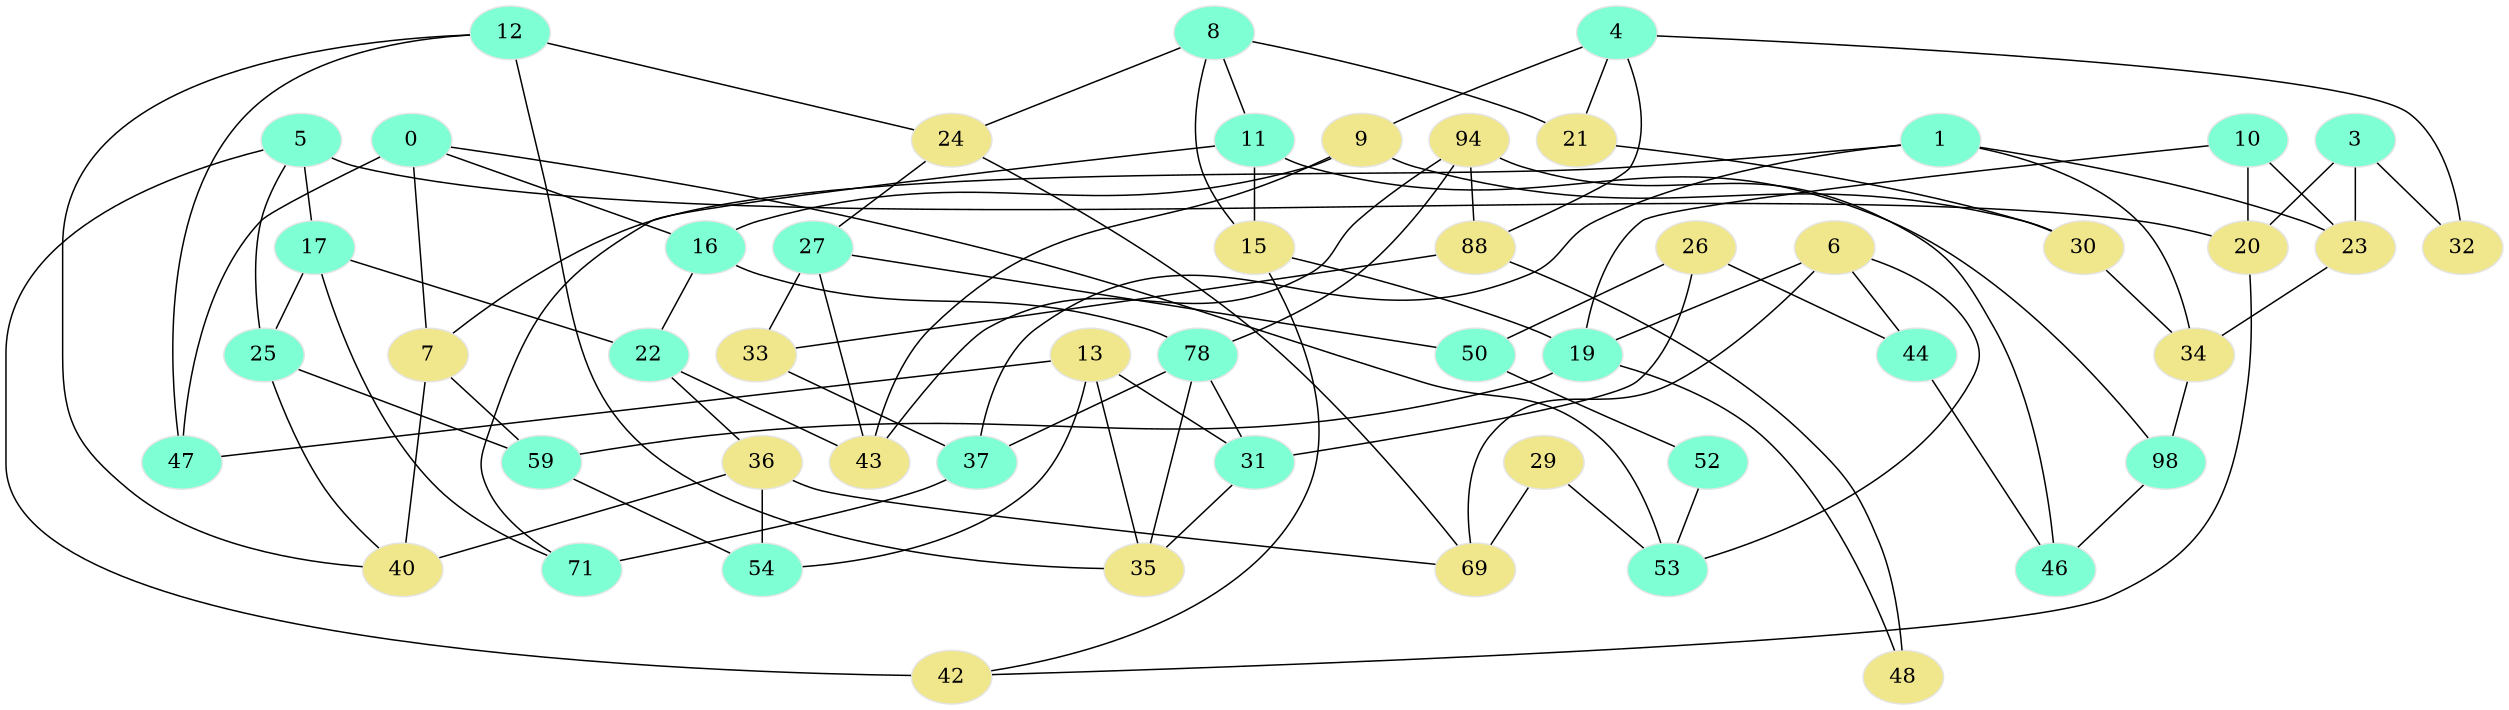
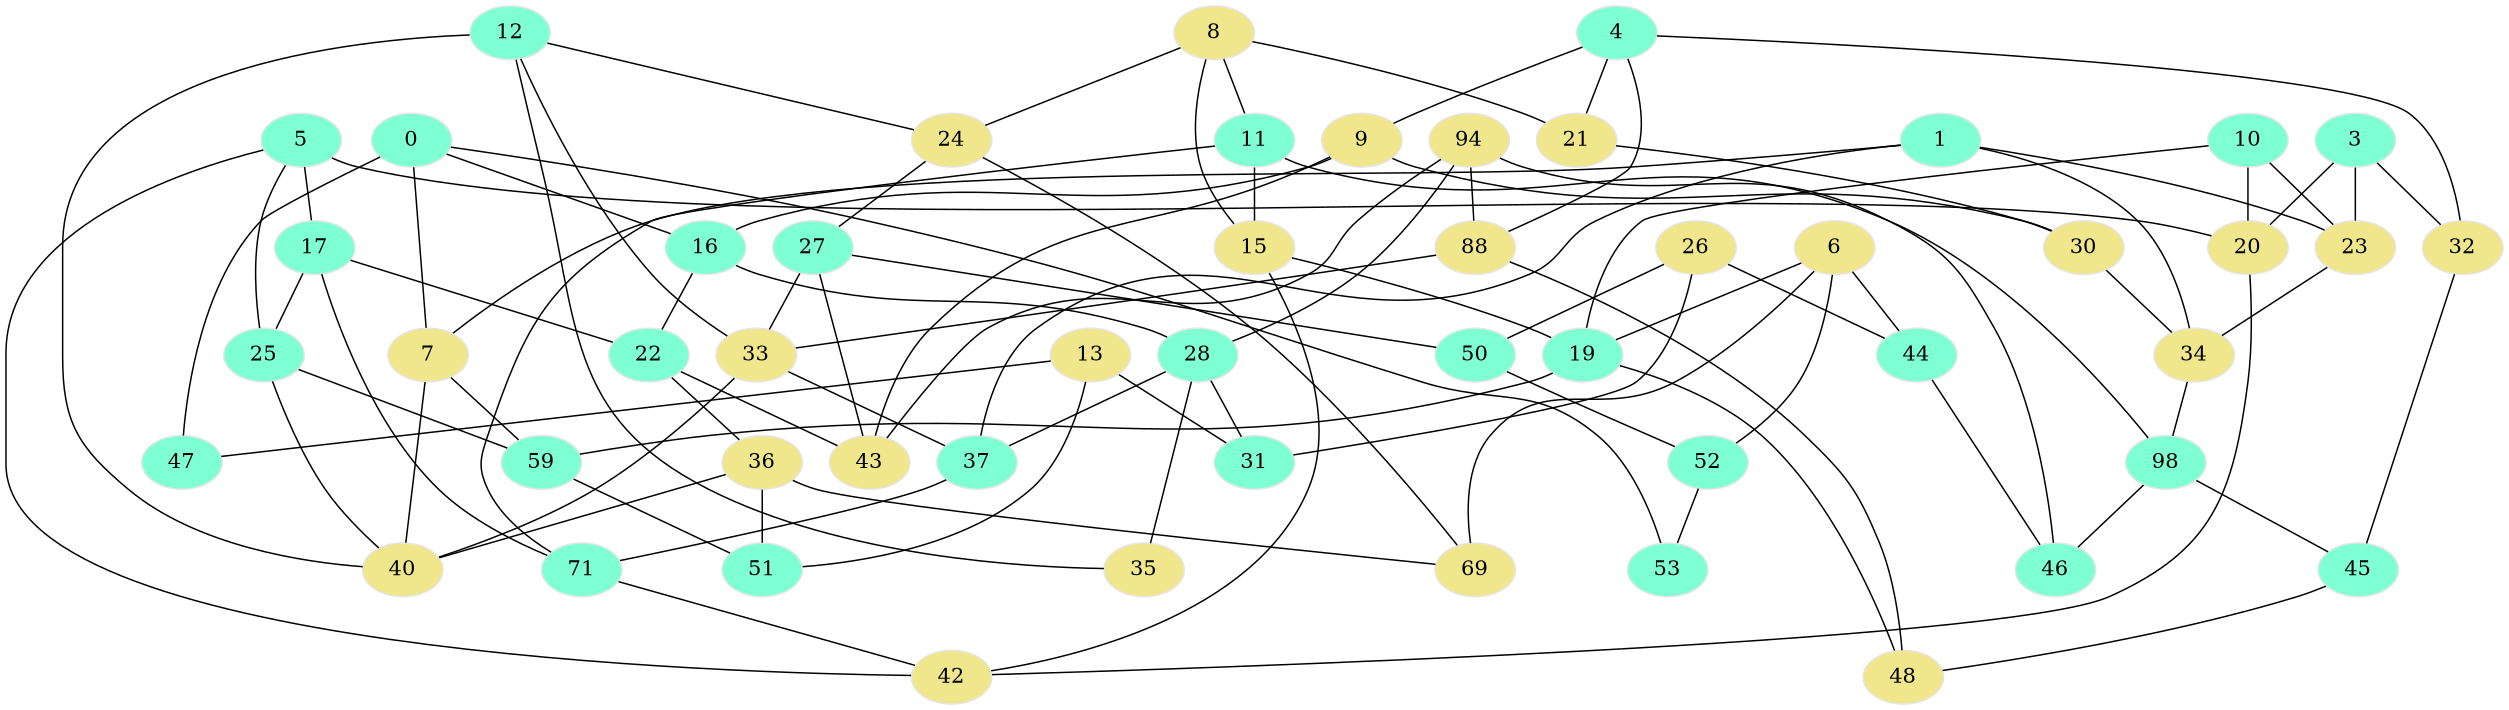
(1214, 33) -> (1214, 33)
(217, 153) -> (586, 183)
(1198, 355) -> (1198, 355)
(1925, 439) -> (1805, 371)
(1117, 462) -> none
(1544, 462) -> none
none -> (606, 482)
(1199, 516) -> none
(762, 570) -> (762, 570)
none -> (2358, 570)
none -> (767, 624)
